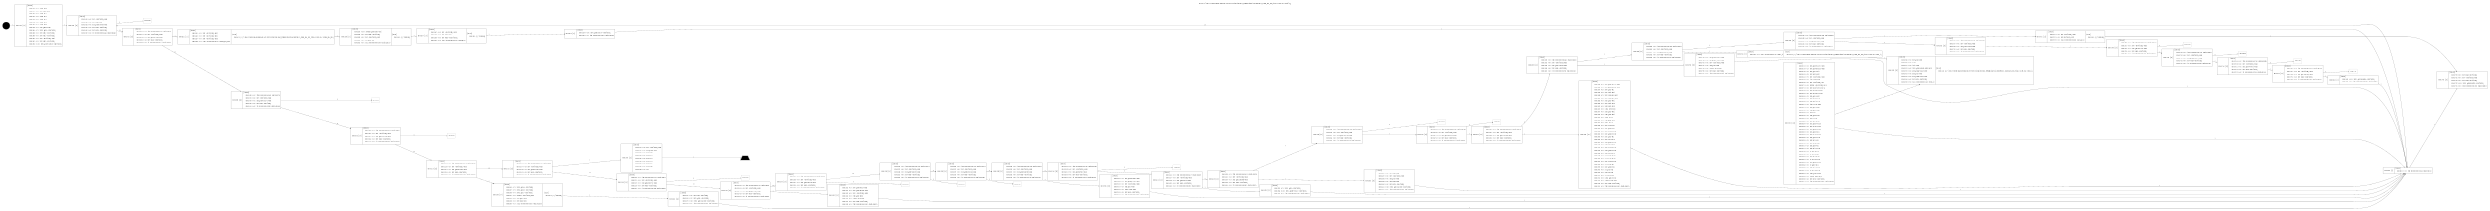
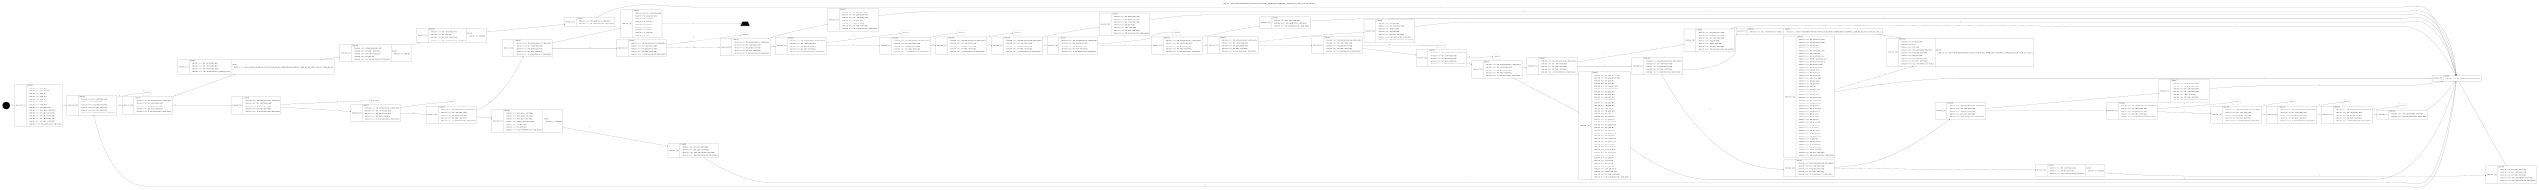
none -> (2184, 91)
